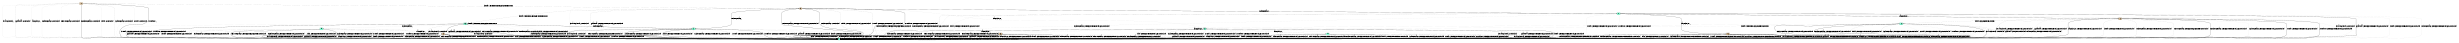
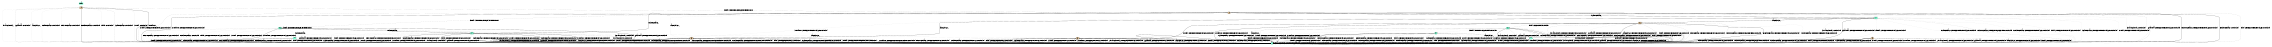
none -> (81, 4)
(1003, 20) -> (931, 14)
(391, 30) -> none
